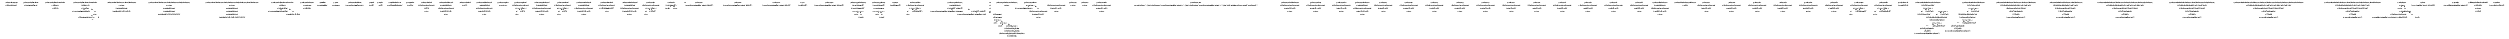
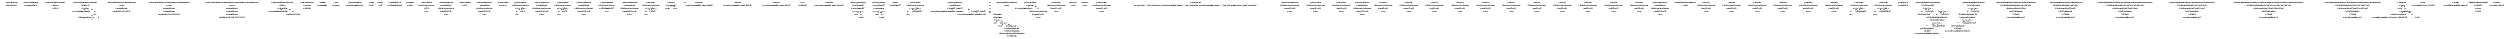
none -> (1056, 3)
(293, 14) -> (293, 14)
